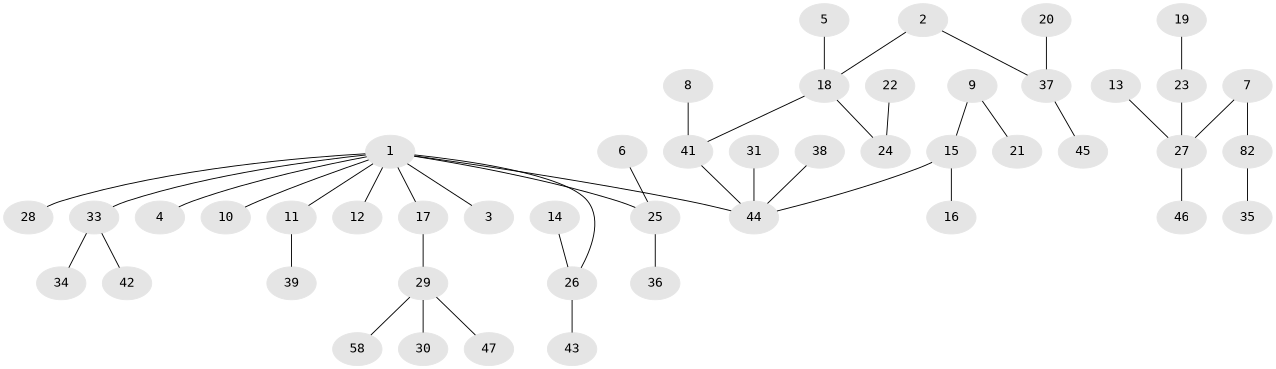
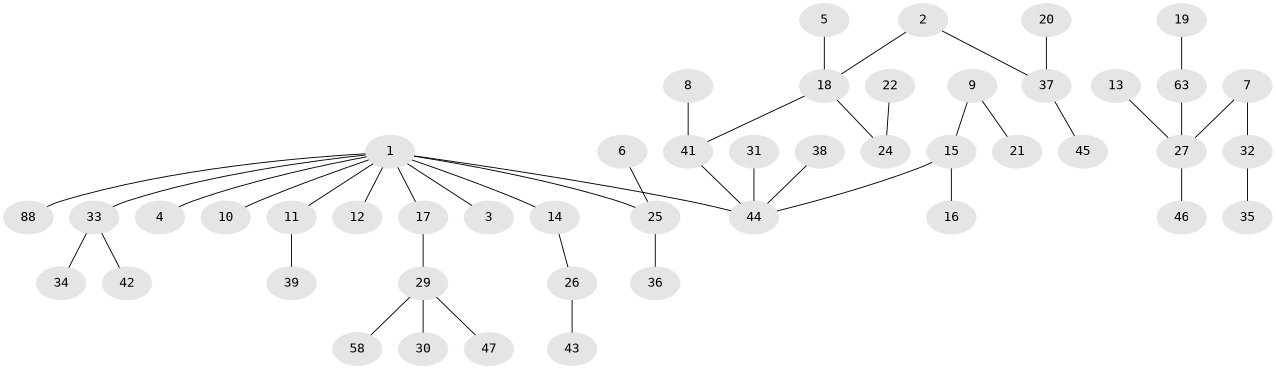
(1182, 86) -> (1182, 86)
(1247, 152) -> (1247, 152)
(584, 198) -> (474, 182)
(28, 218) -> (28, 218)
